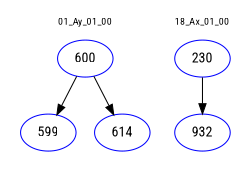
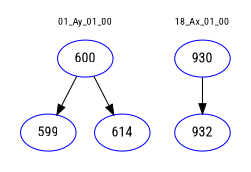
(202, 59) -> (202, 59)
